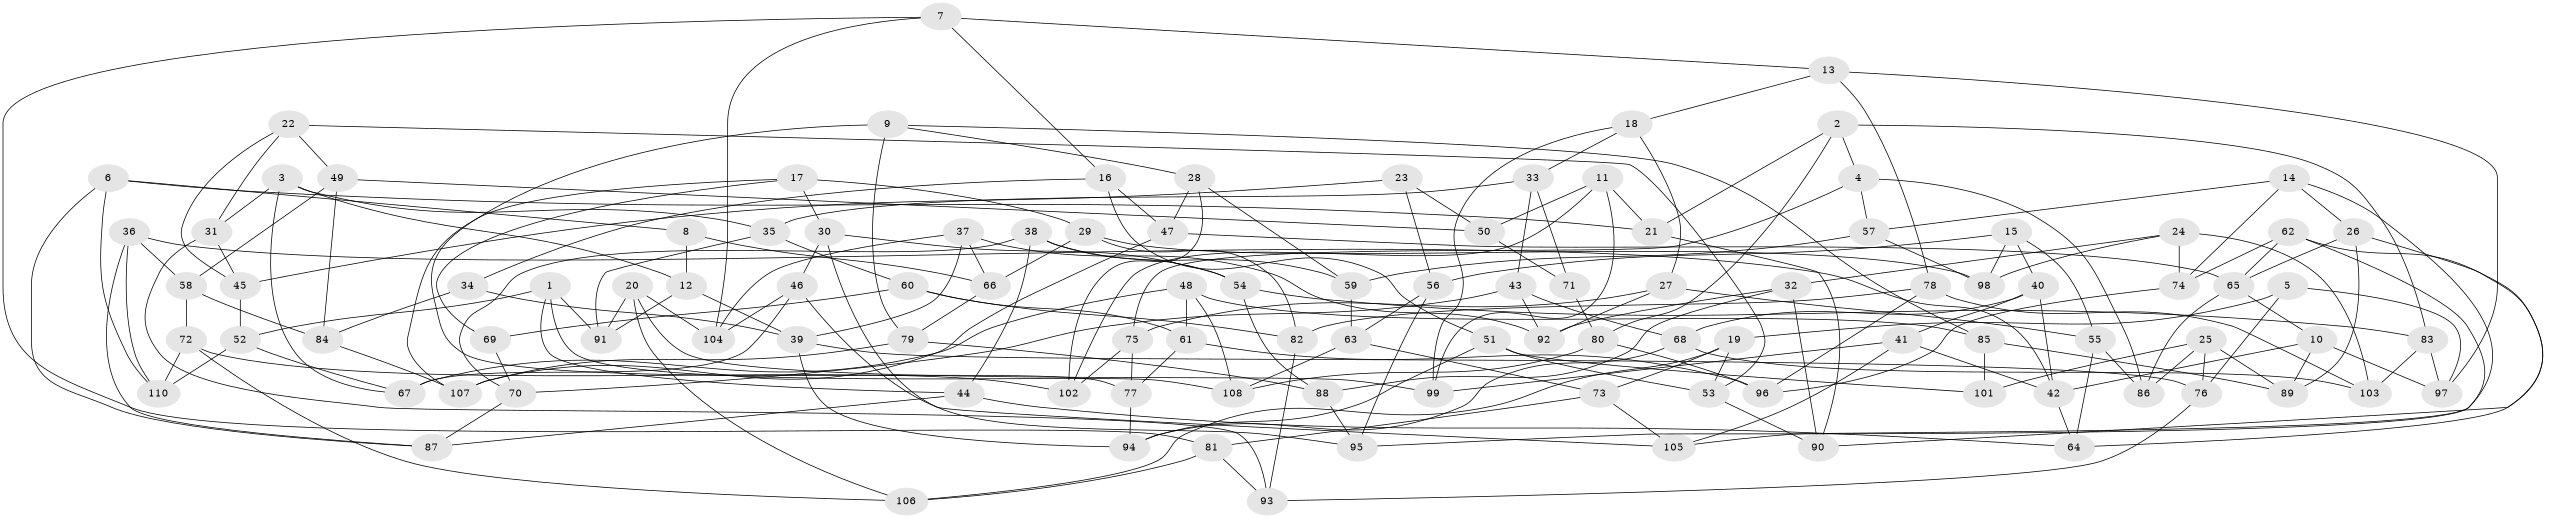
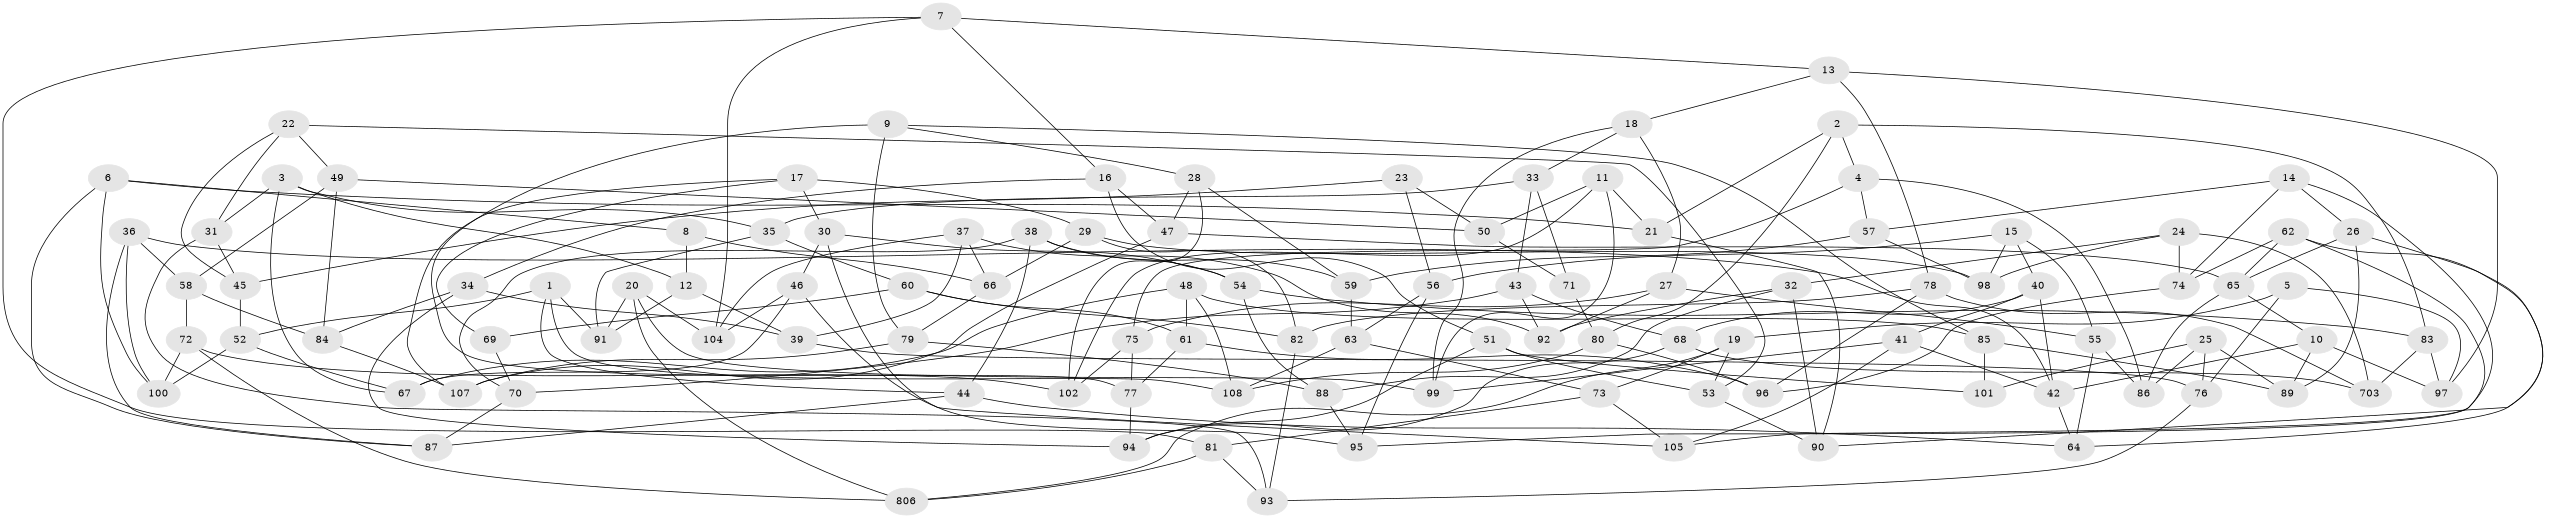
(159, 394) -> (159, 394)
(2370, 394) -> (2370, 394)
(936, 436) -> (711, 437)
(907, 502) -> (907, 502)
